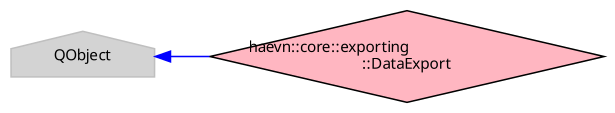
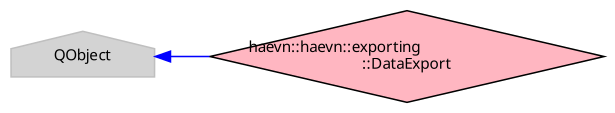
(407, 57) -> (407, 57)
